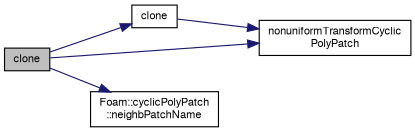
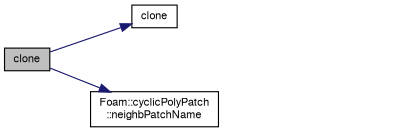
(335, 38) -> none
